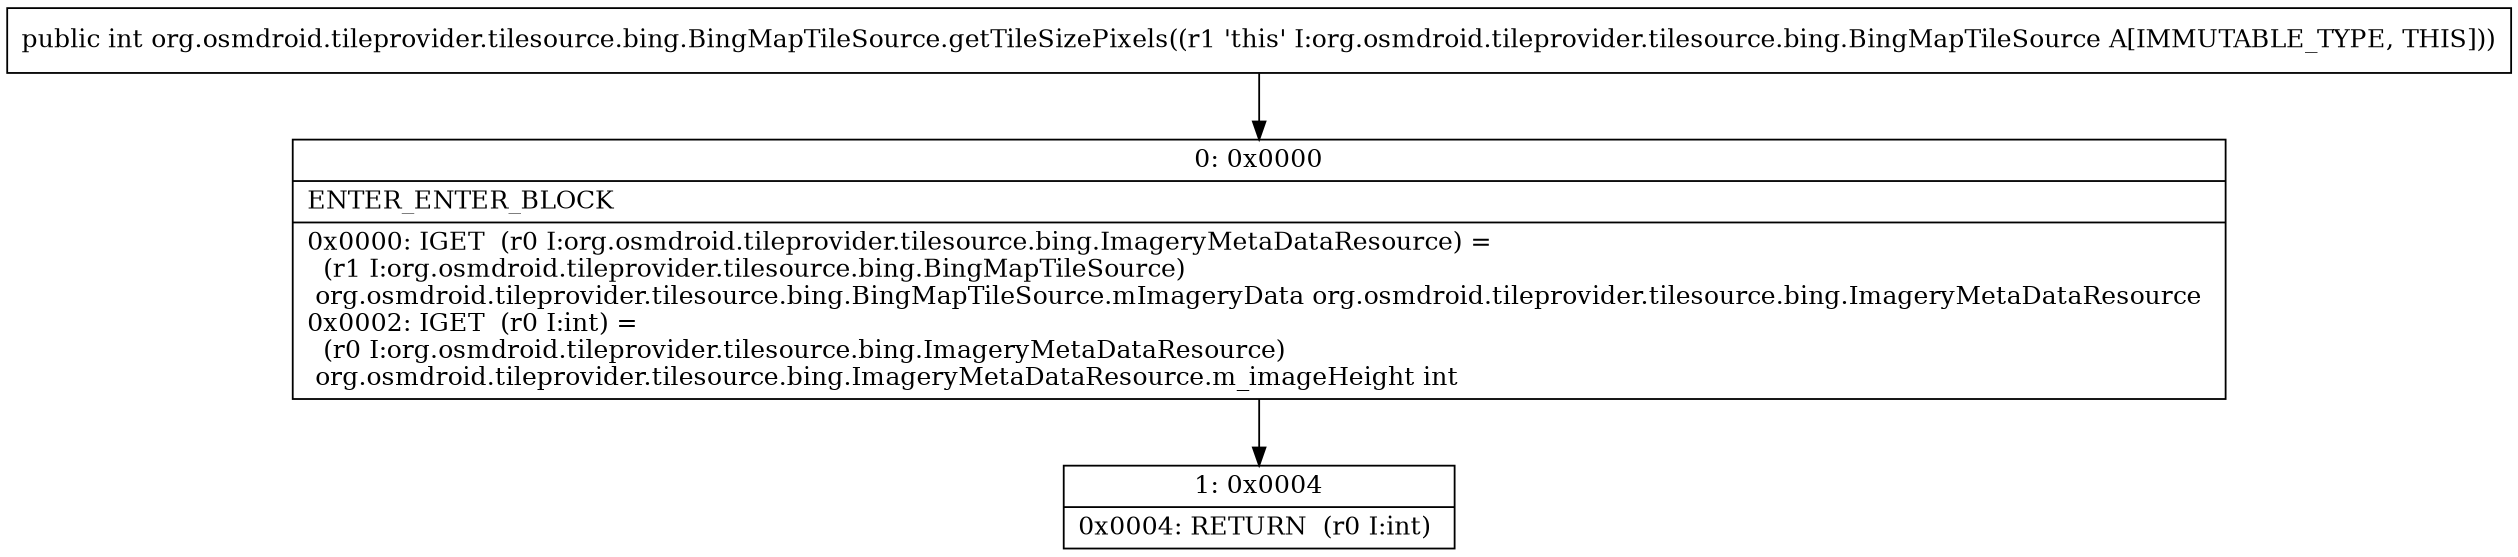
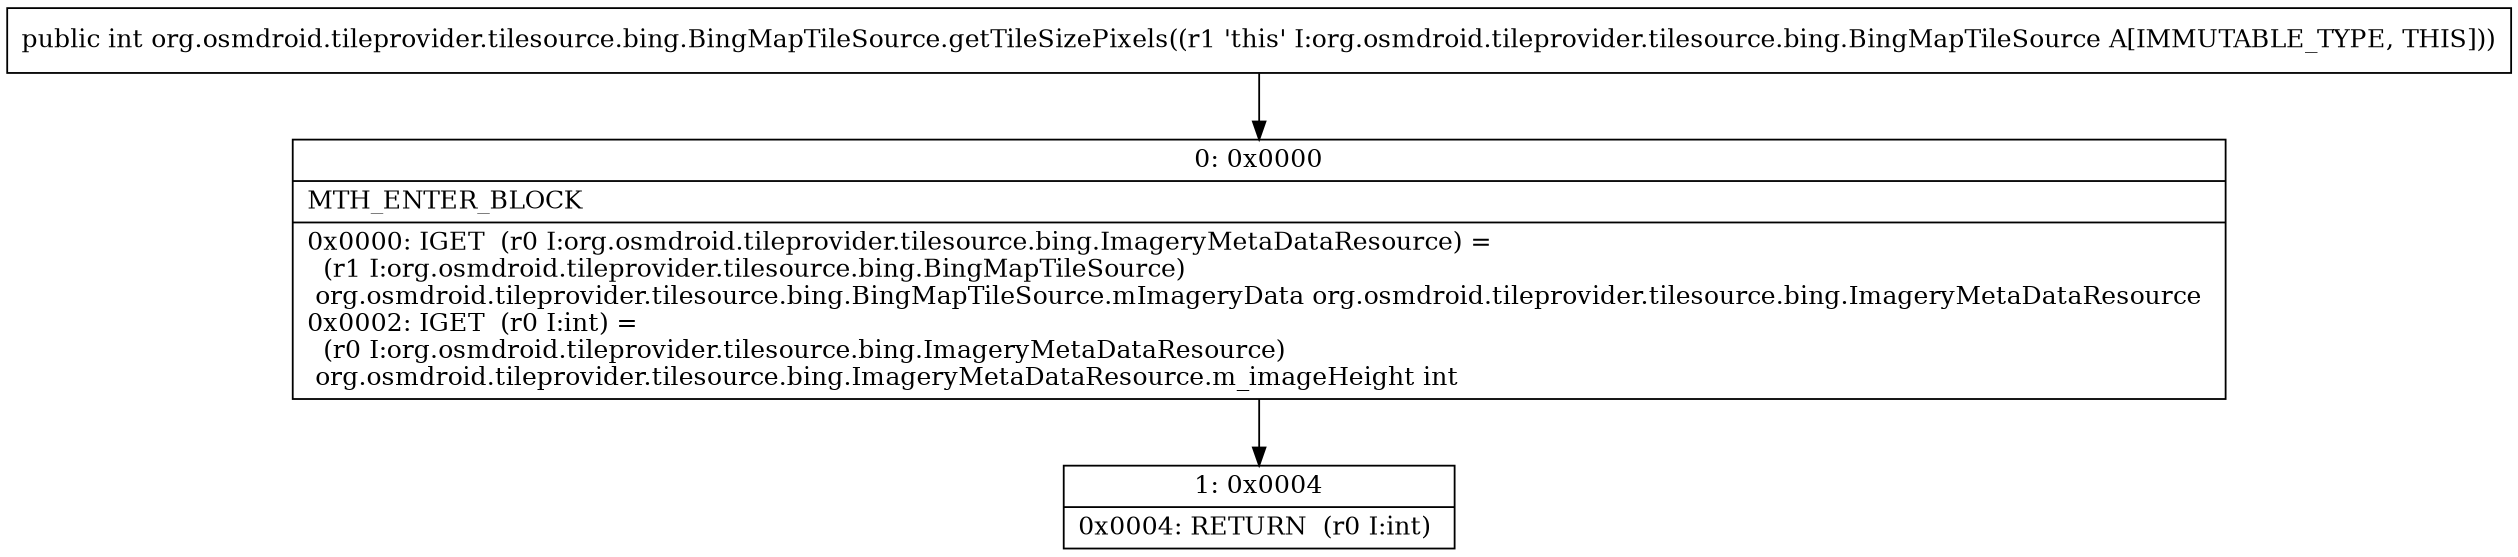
(461, 201) -> (446, 201)
